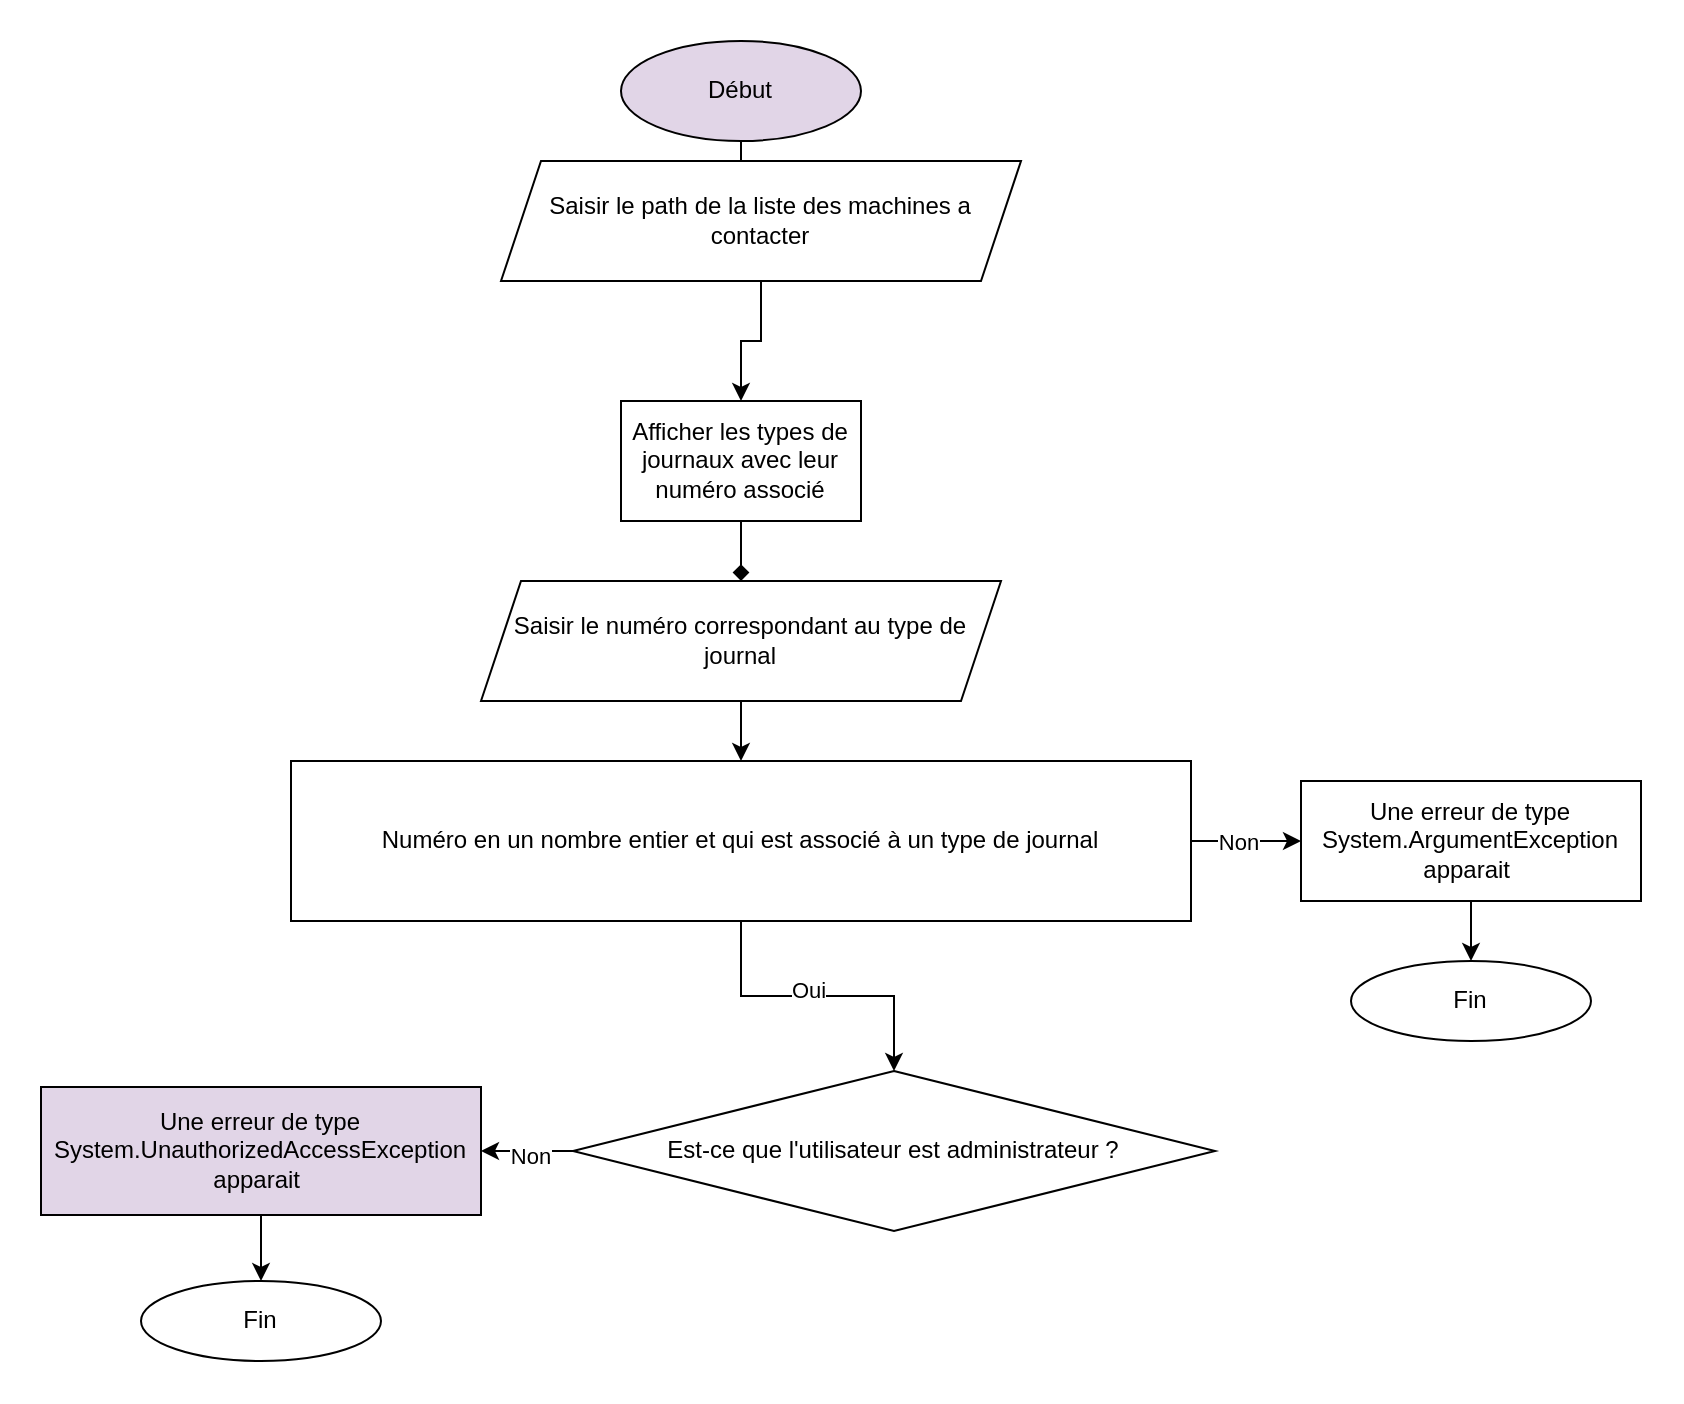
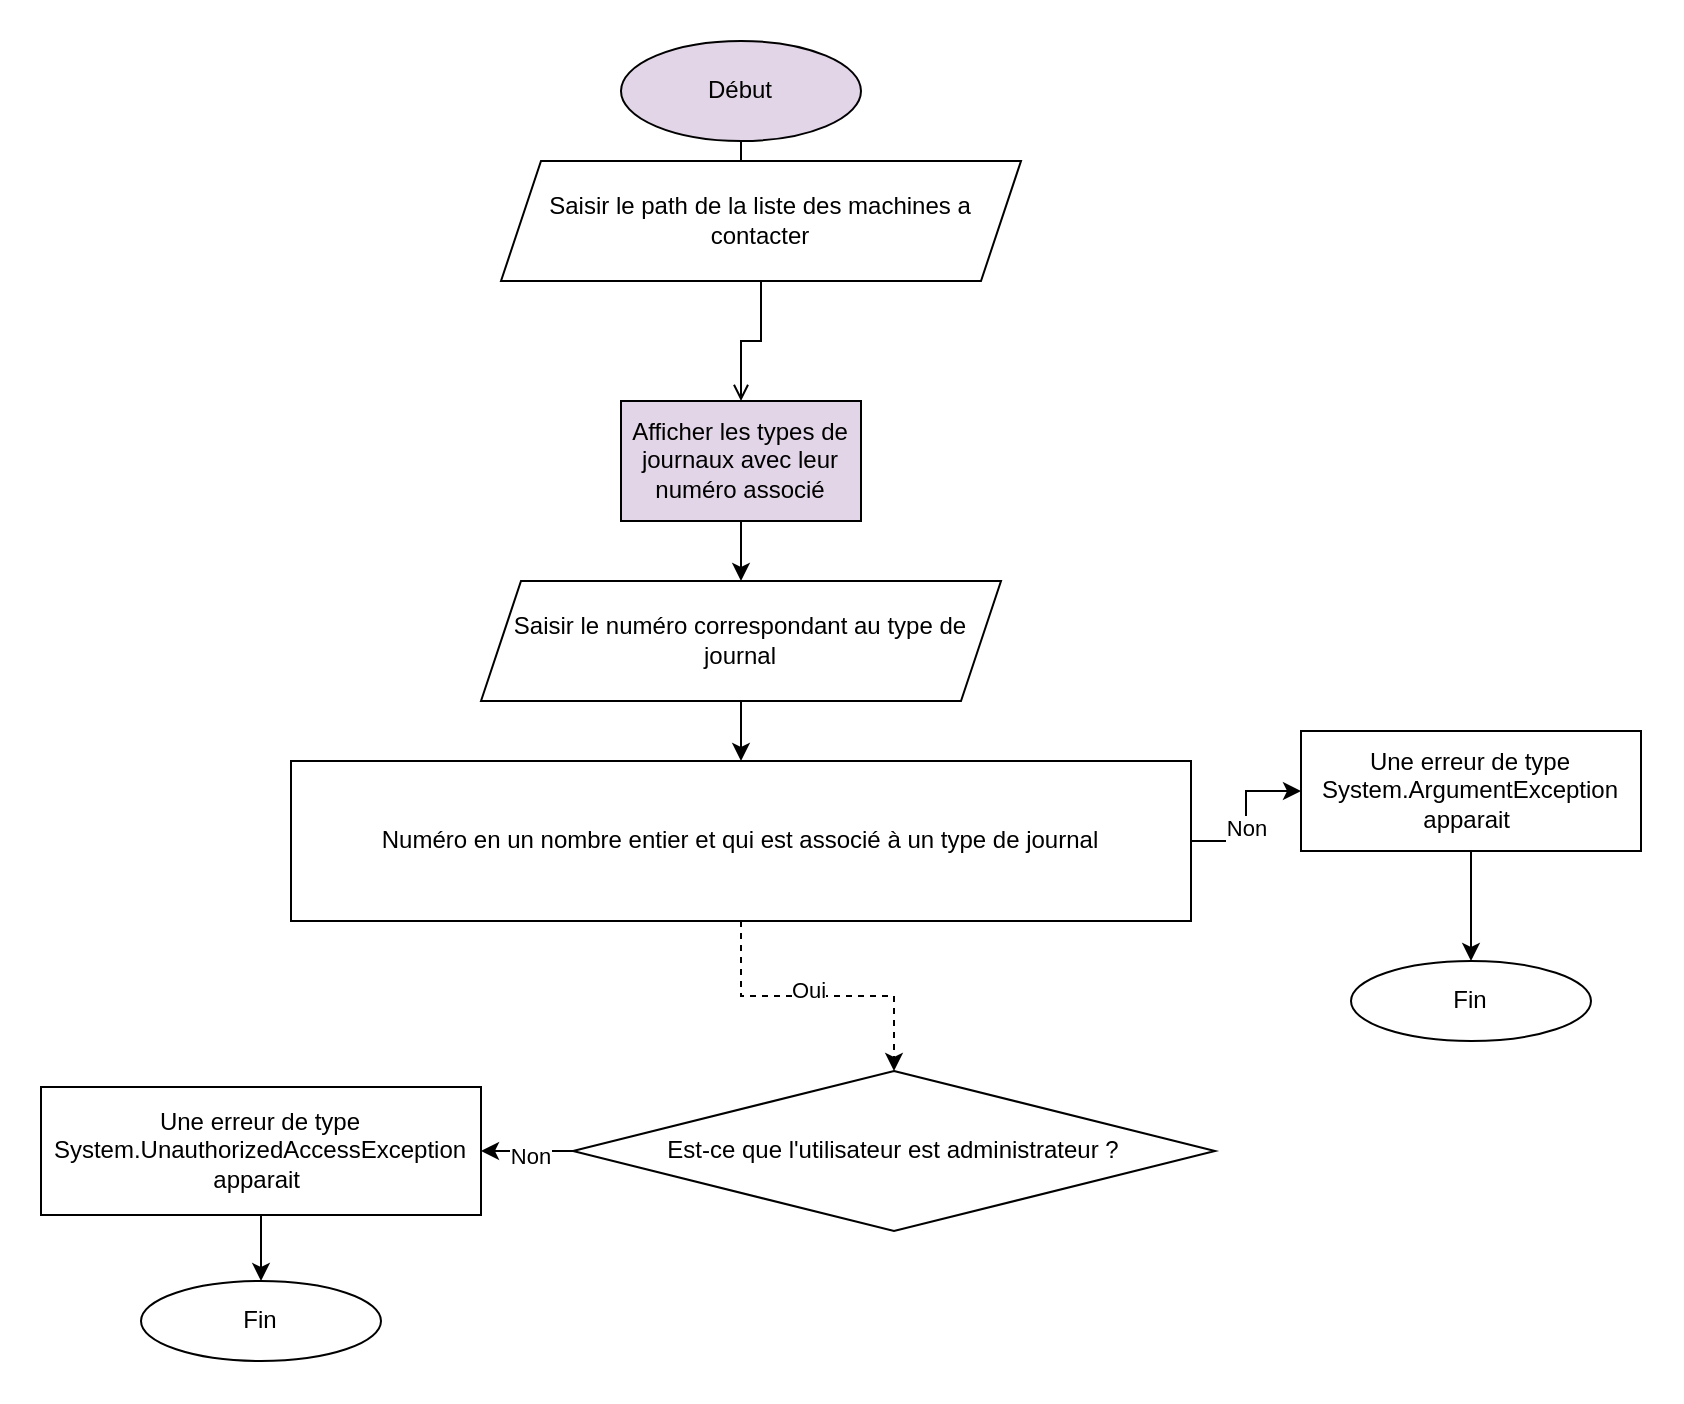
(741, 386) -> (741, 388)
(741, 461) -> (741, 461)
(741, 565) -> (741, 566)
(1471, 841) -> (1471, 791)
(890, 996) -> (890, 996)
(261, 1151) -> (261, 1151)
